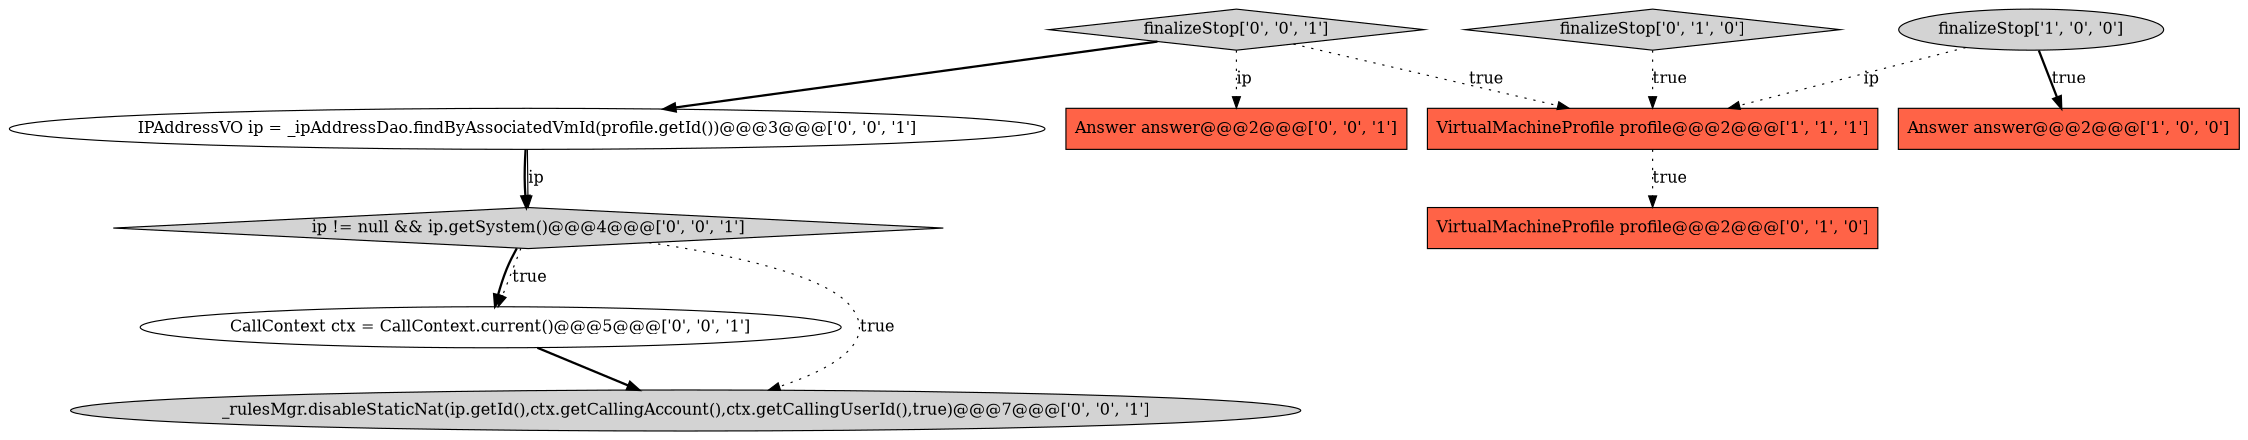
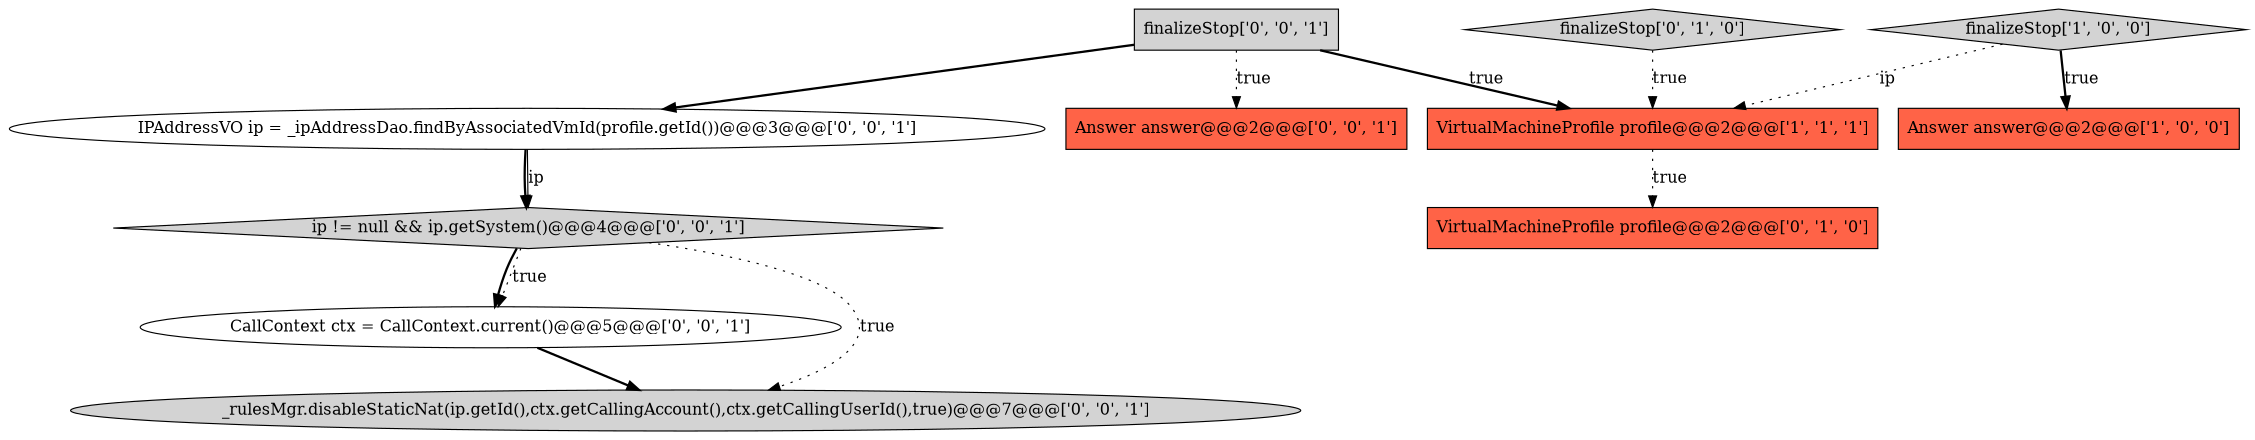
(1236, 30) -> (1236, 30)
(2031, 30) -> (2059, 30)
(1426, 75) -> (1439, 78)
(1244, 79) -> (1254, 79)
